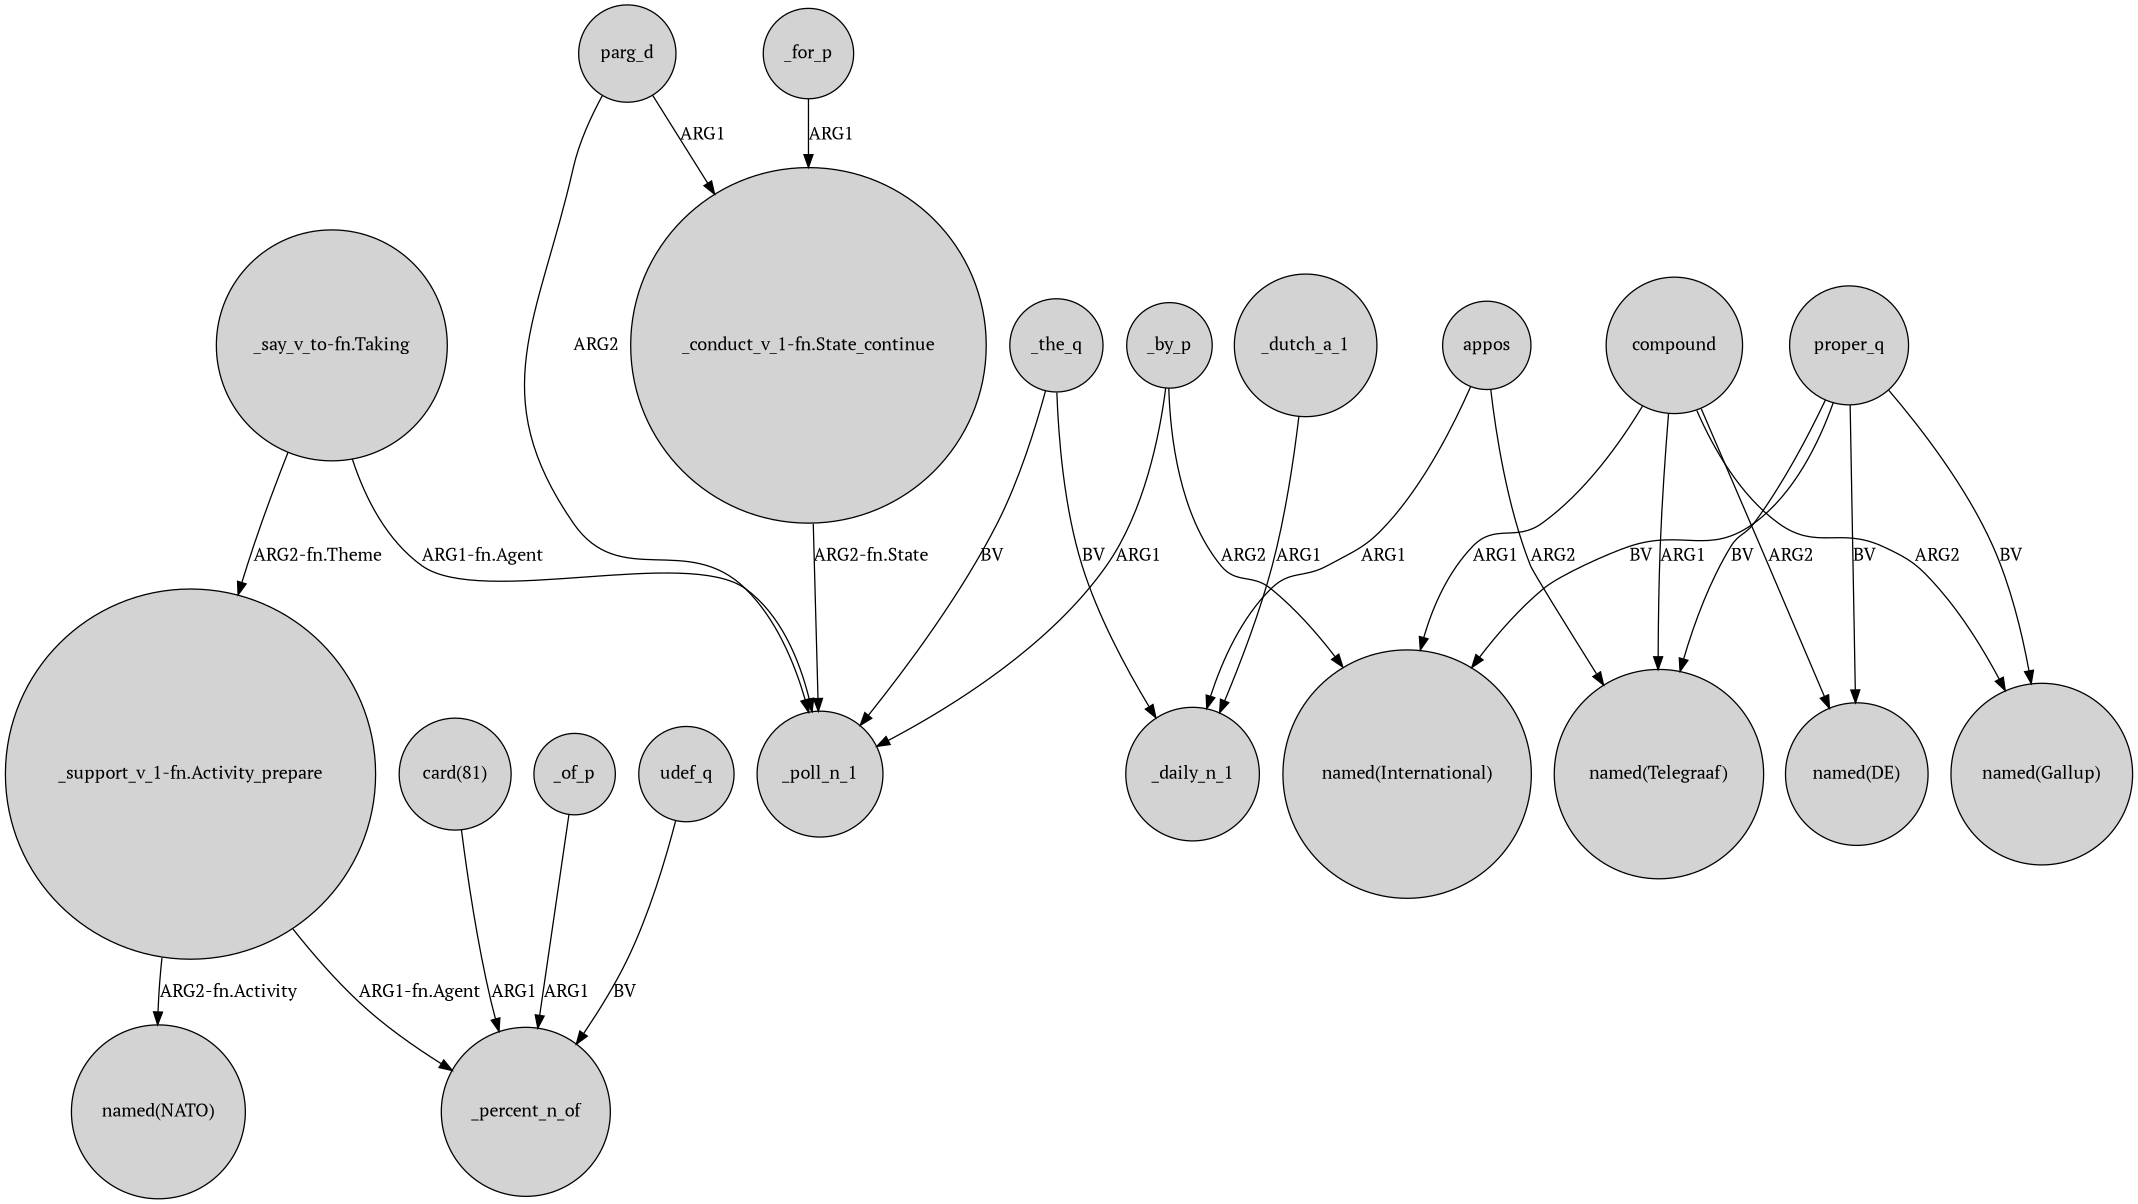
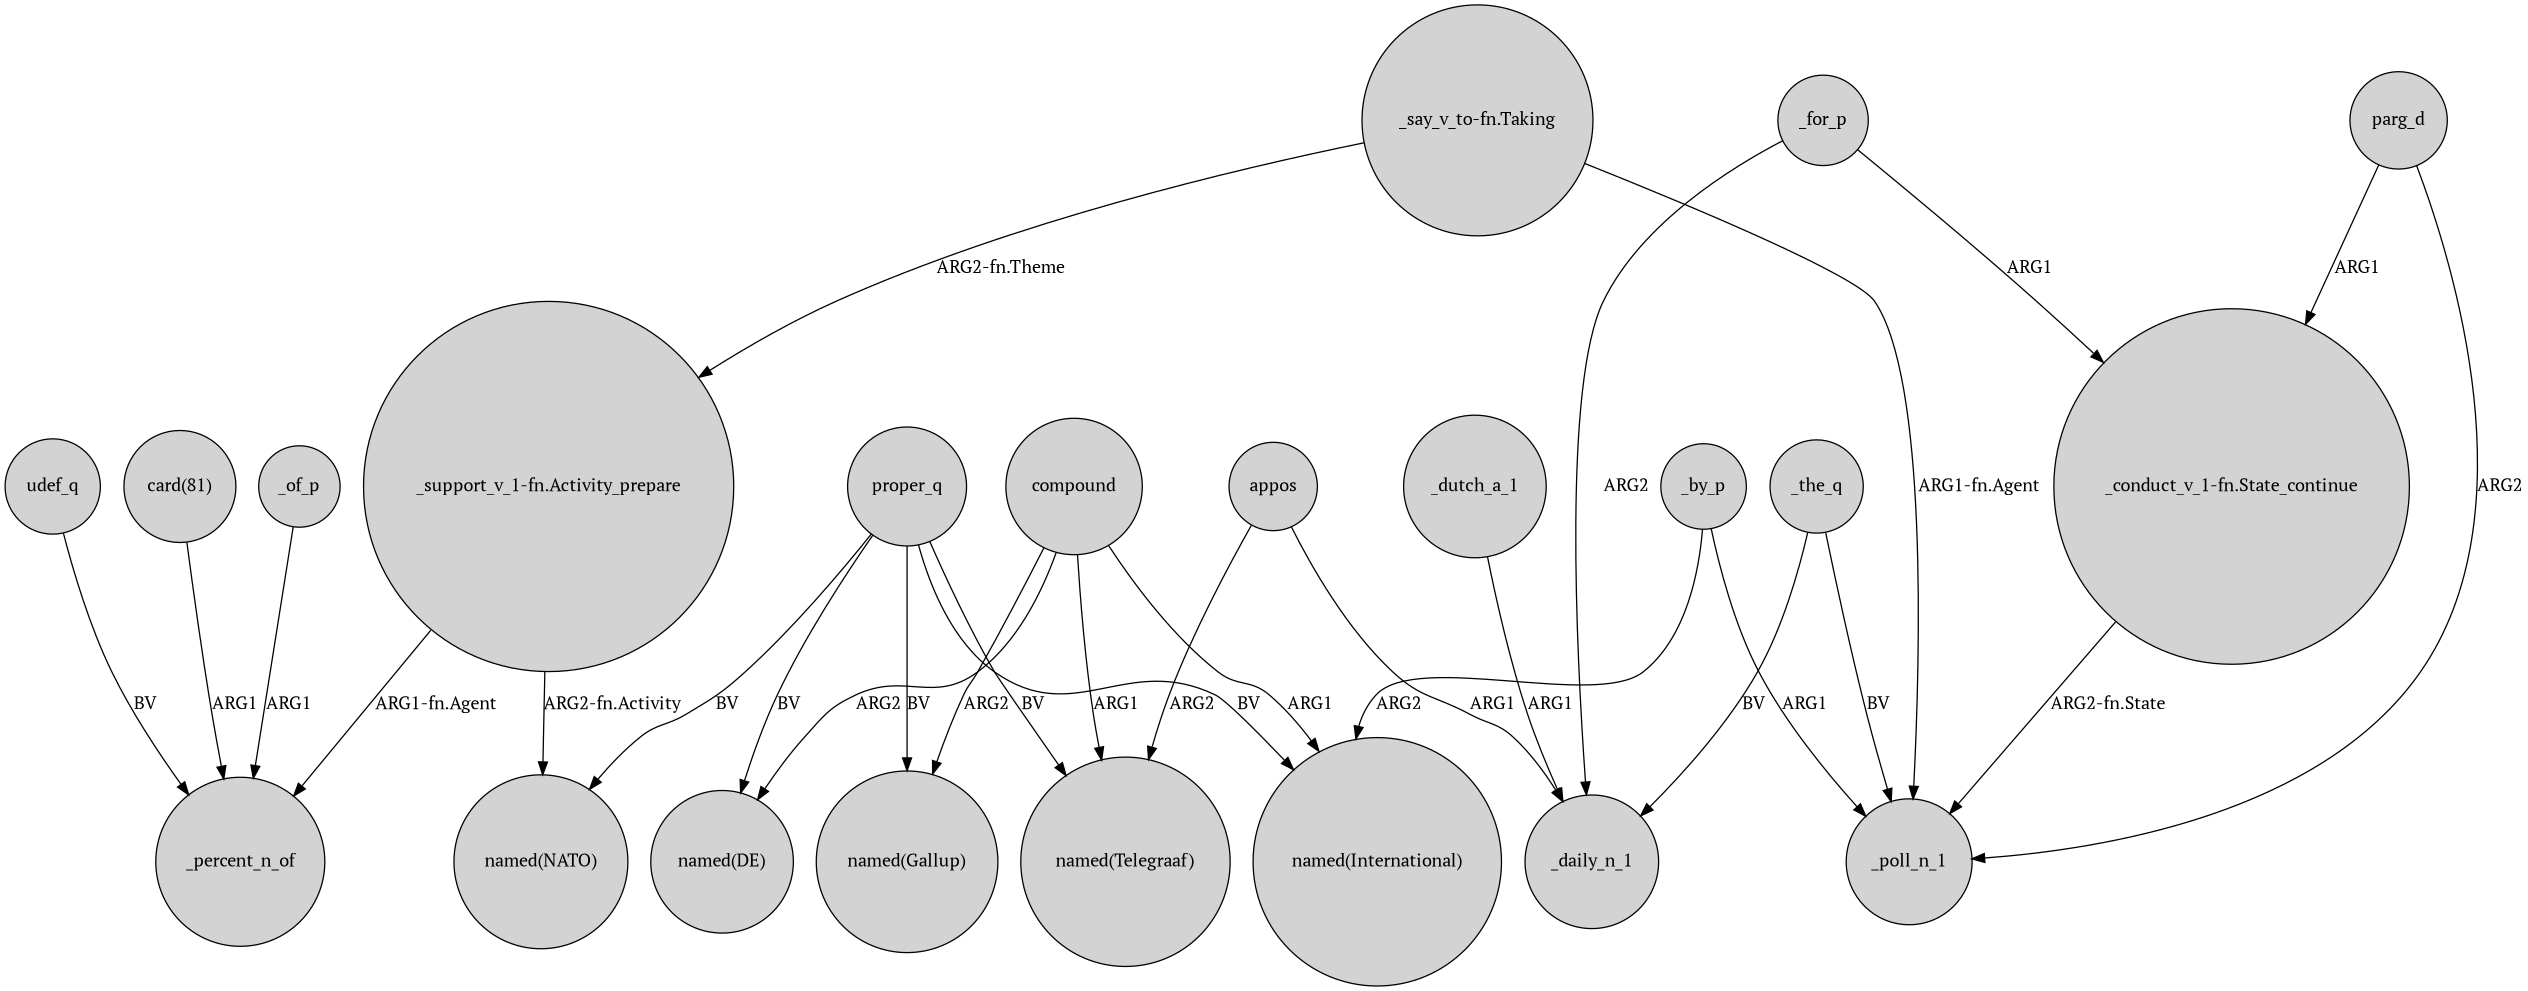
none -> (1580, 418)
none -> (746, 671)
